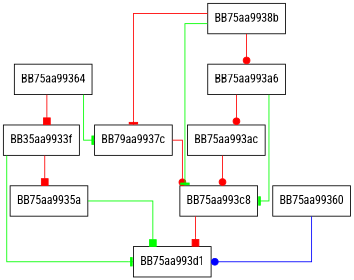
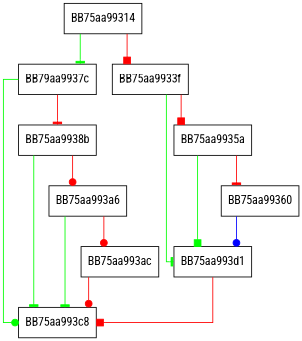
(133, 30) -> (57, 108)
(53, 79) -> (103, 19)
(41, 140) -> (150, 79)
(182, 155) -> (3, 198)
none -> (236, 168)
(195, 227) -> (182, 323)
